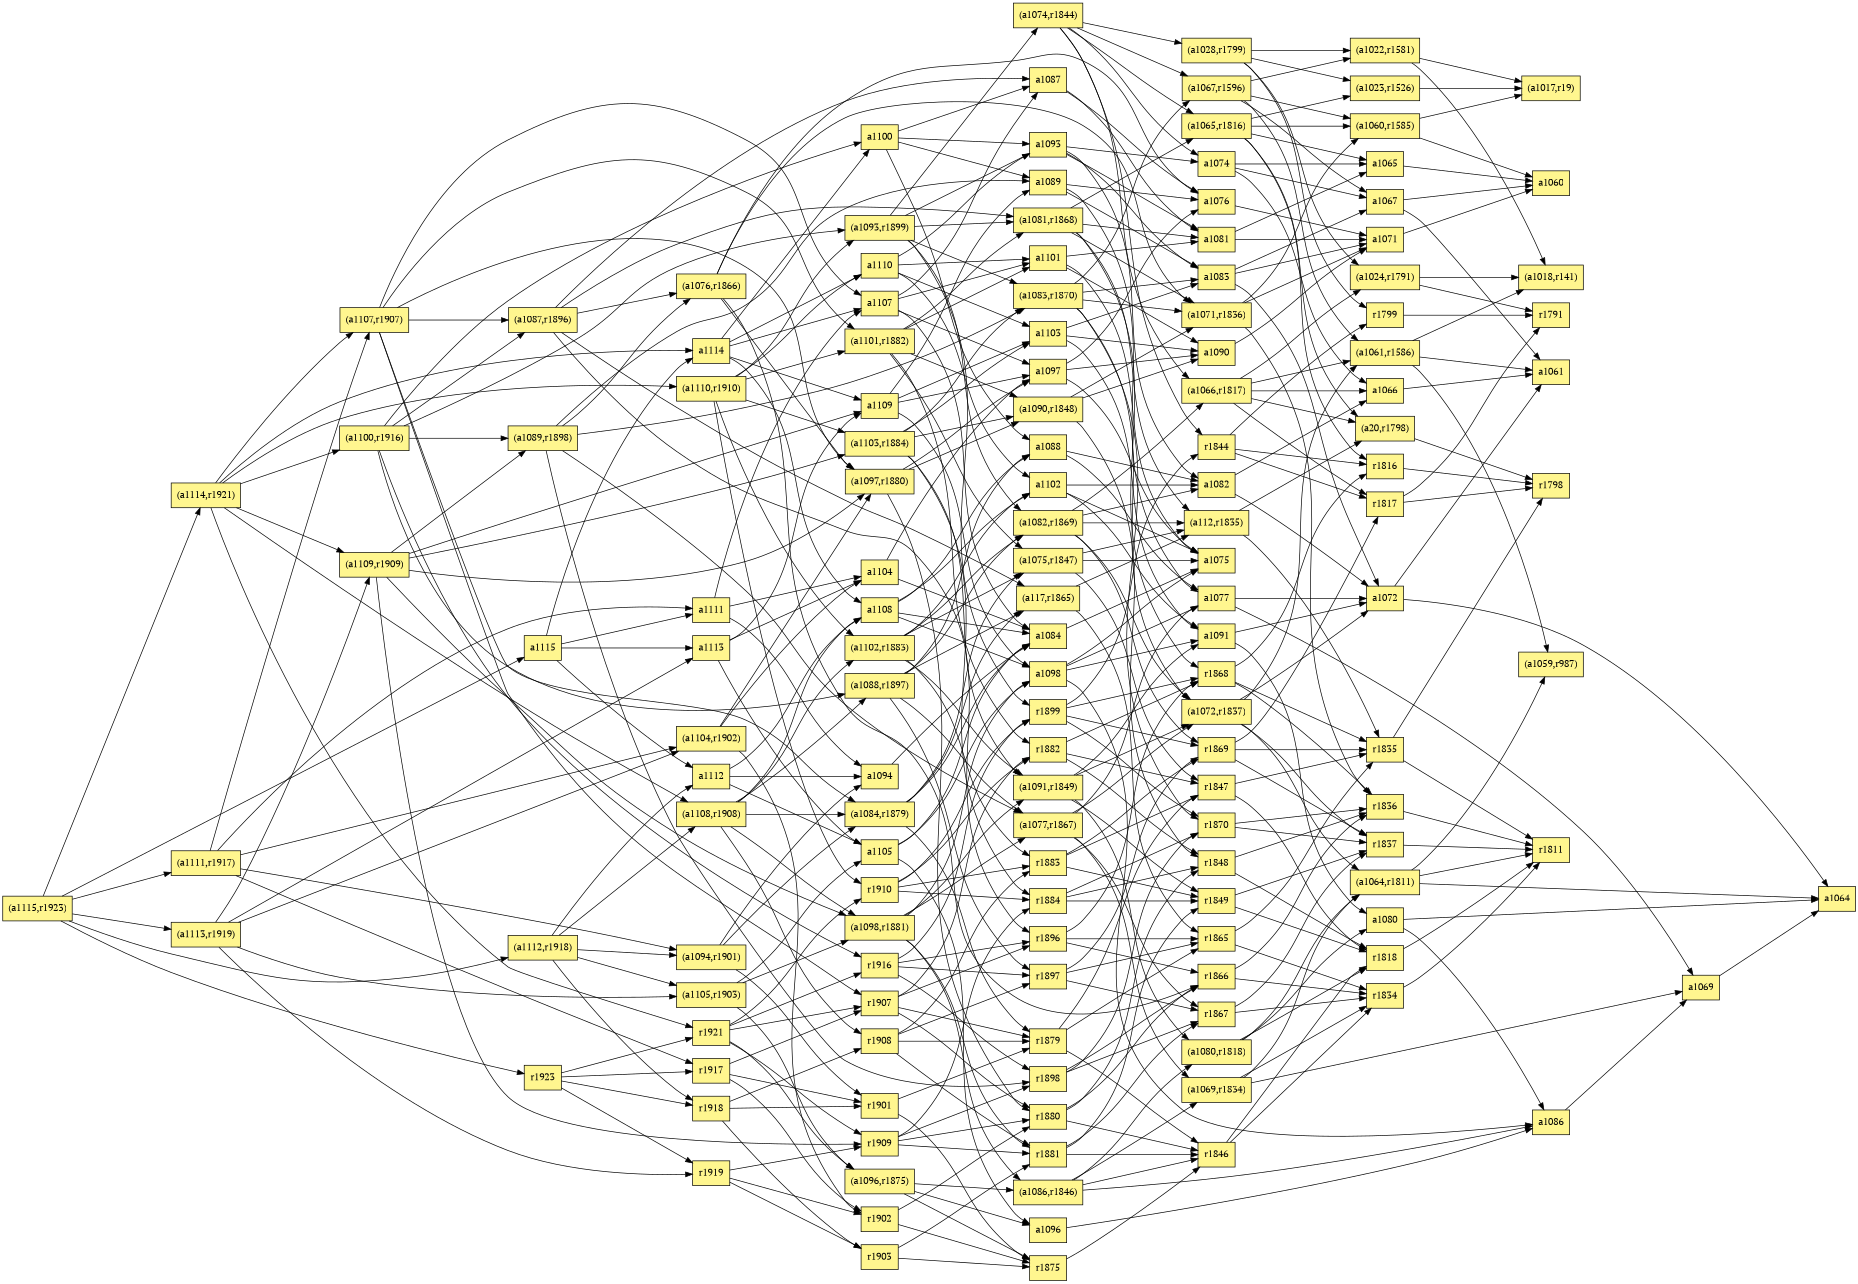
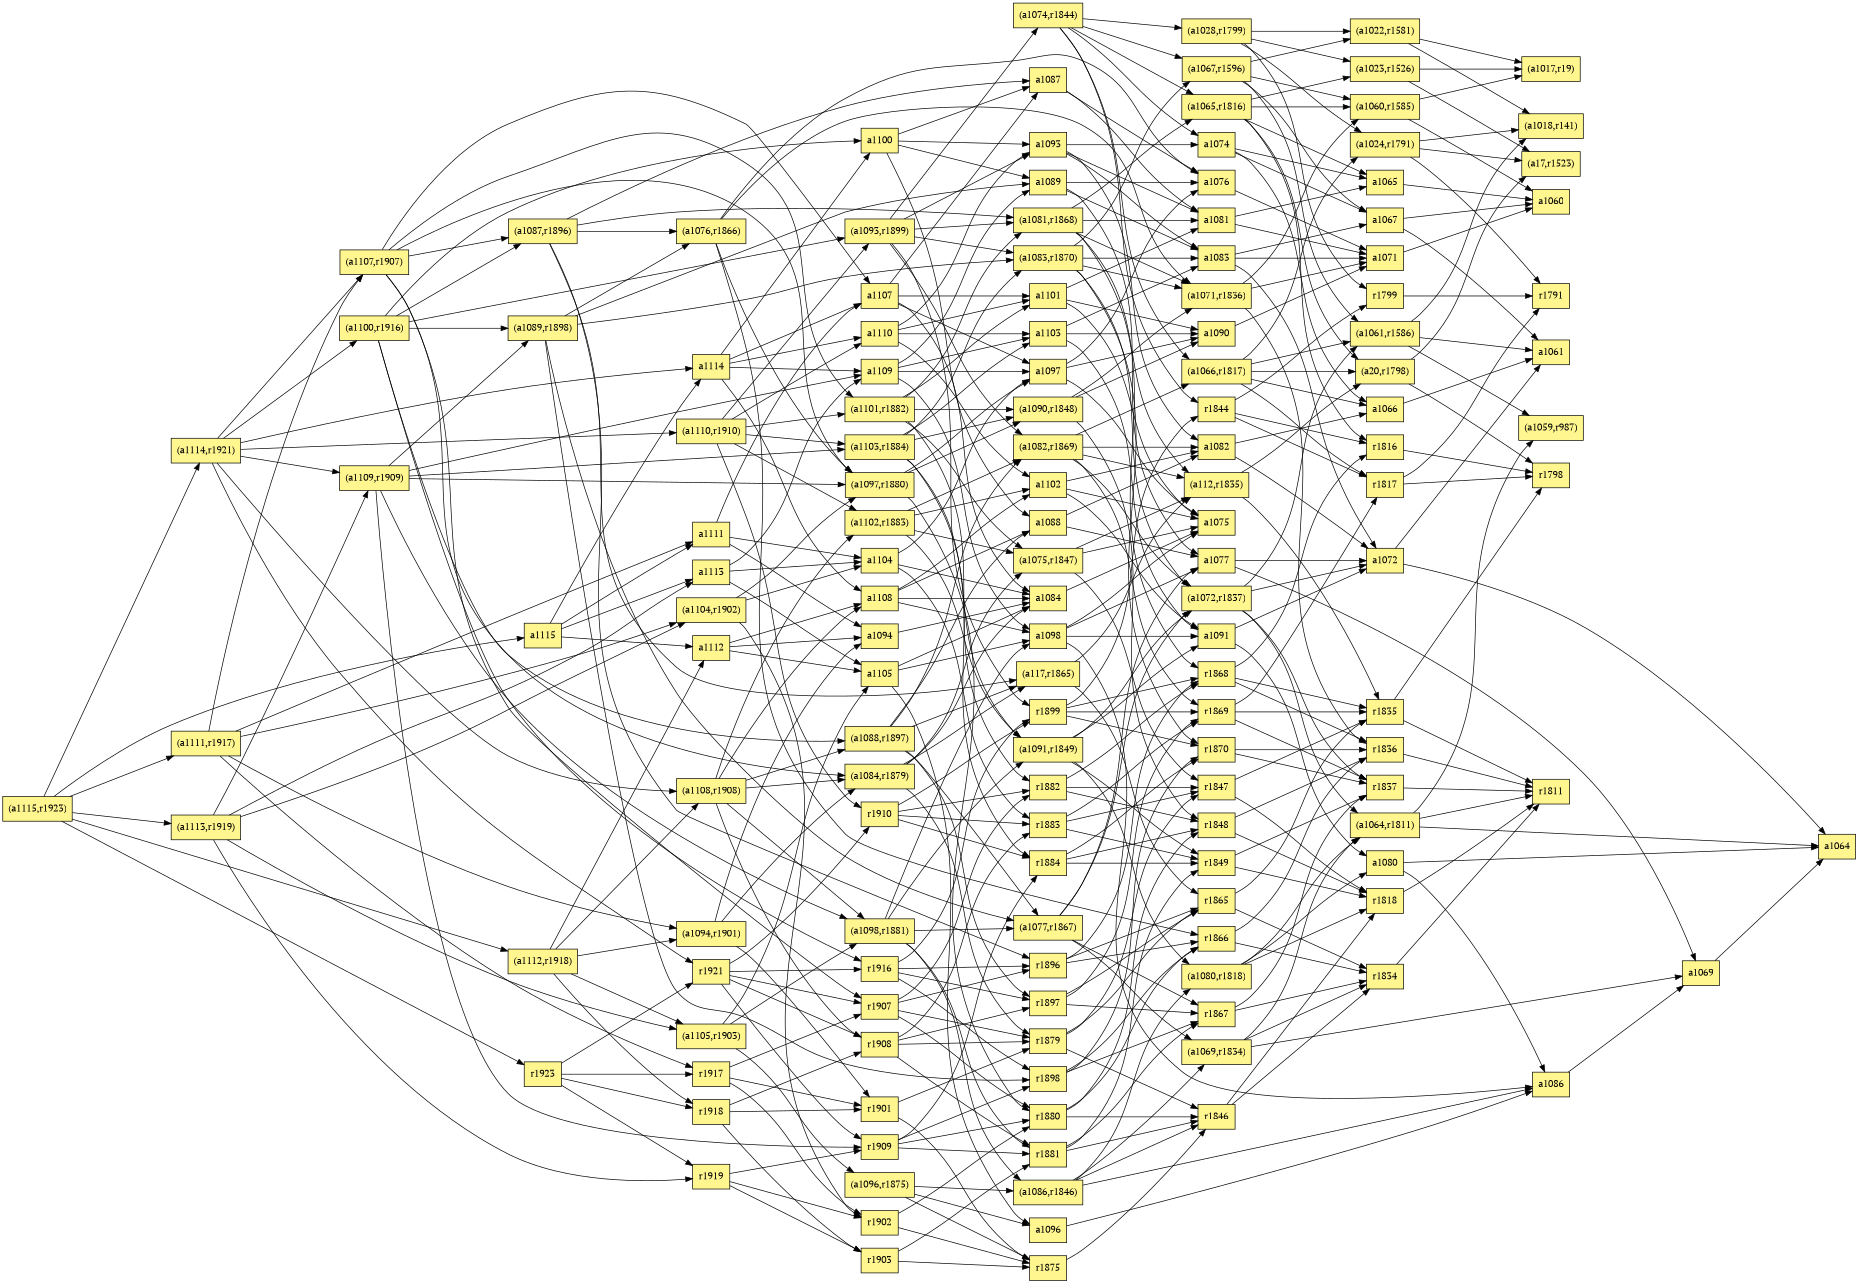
none -> (1551, 164)
(951, 719) -> (959, 669)
(791, 1101) -> (780, 1001)
